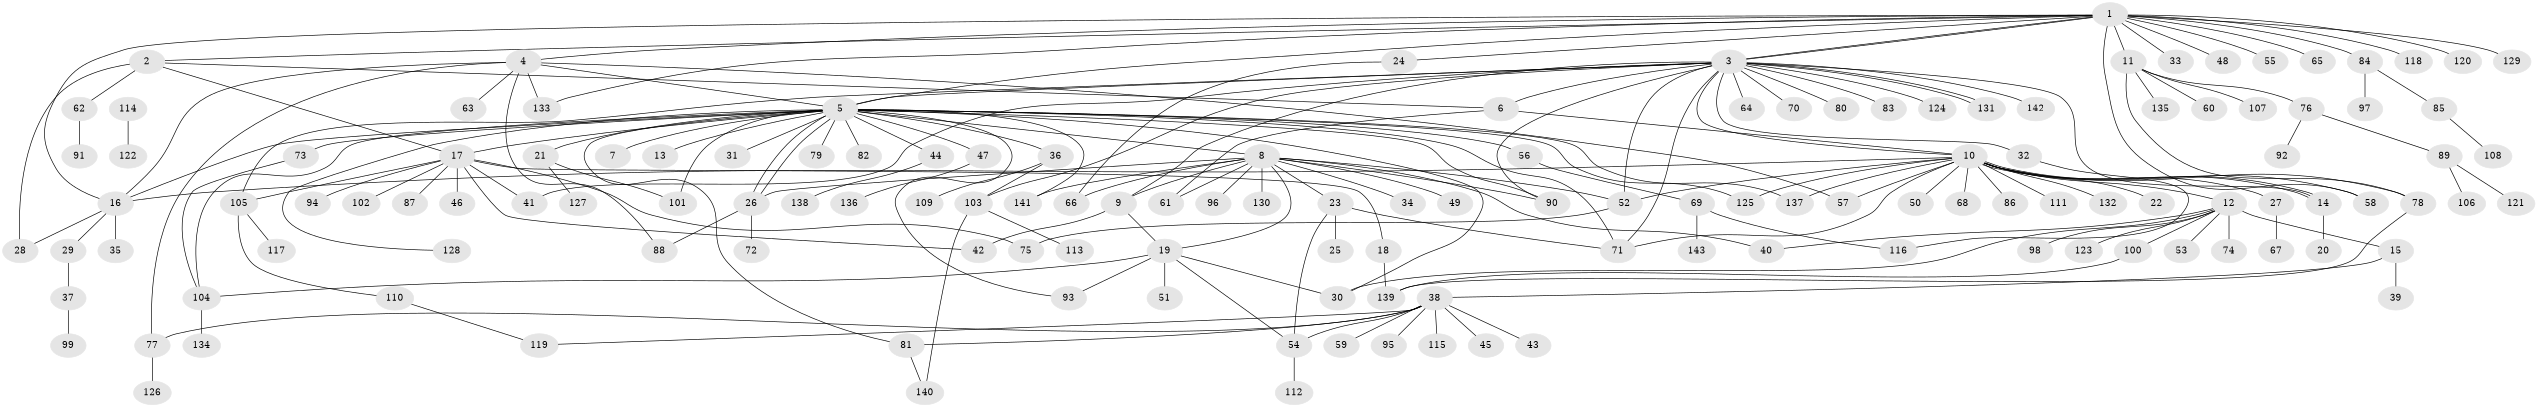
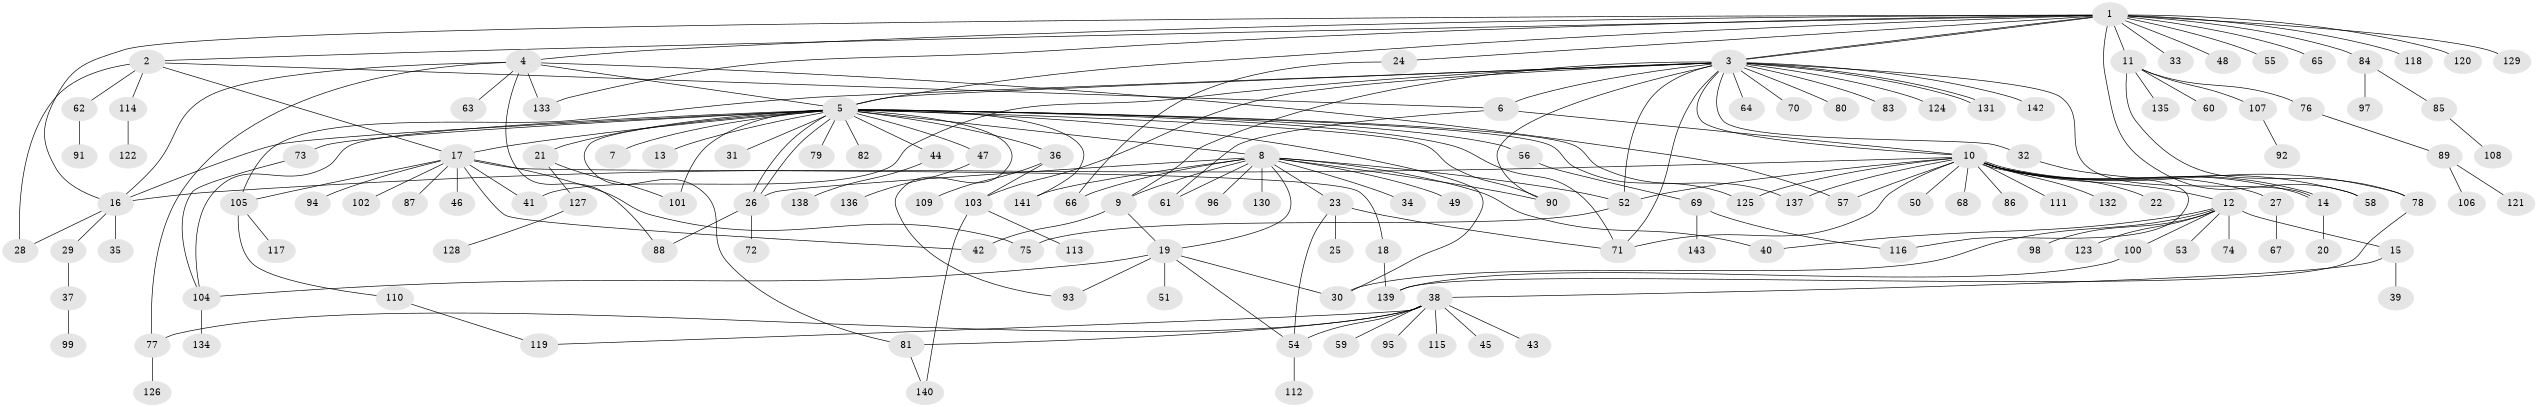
none -> (138, 85)
(2294, 133) -> (2270, 133)
(462, 140) -> (516, 229)
